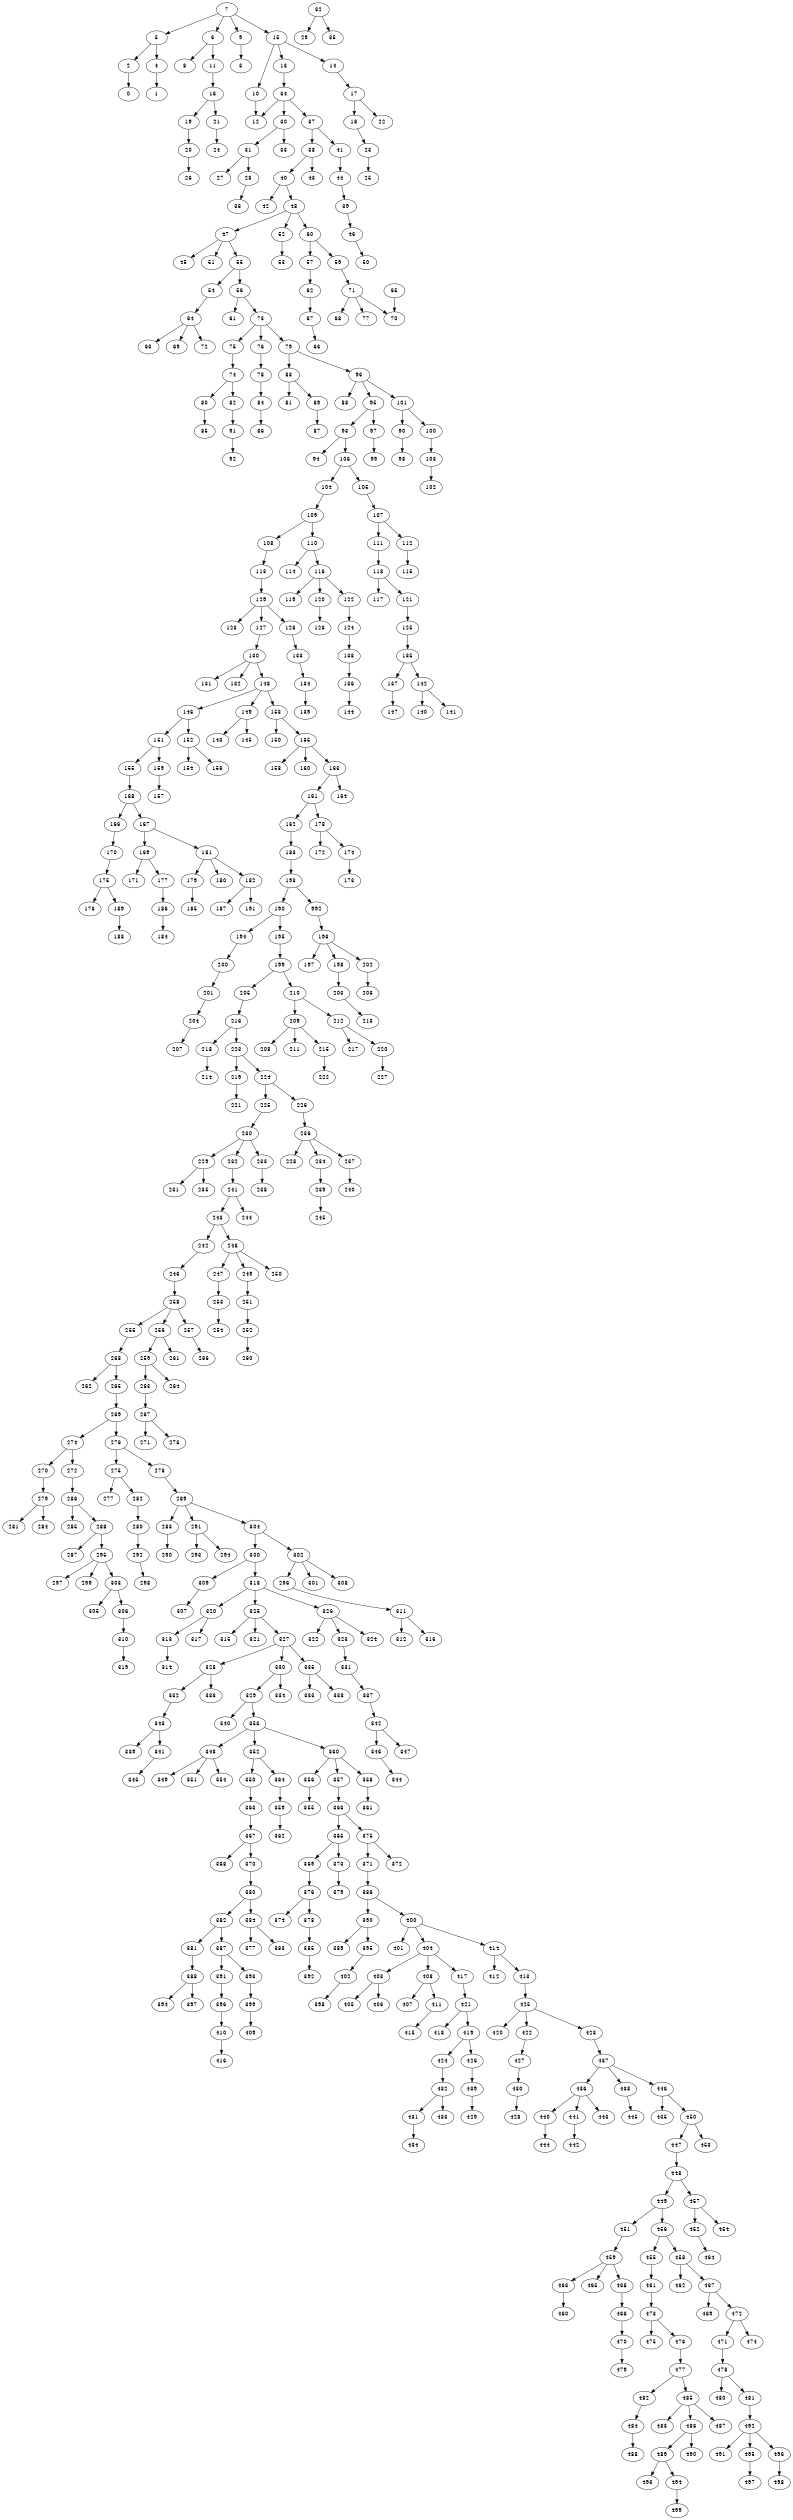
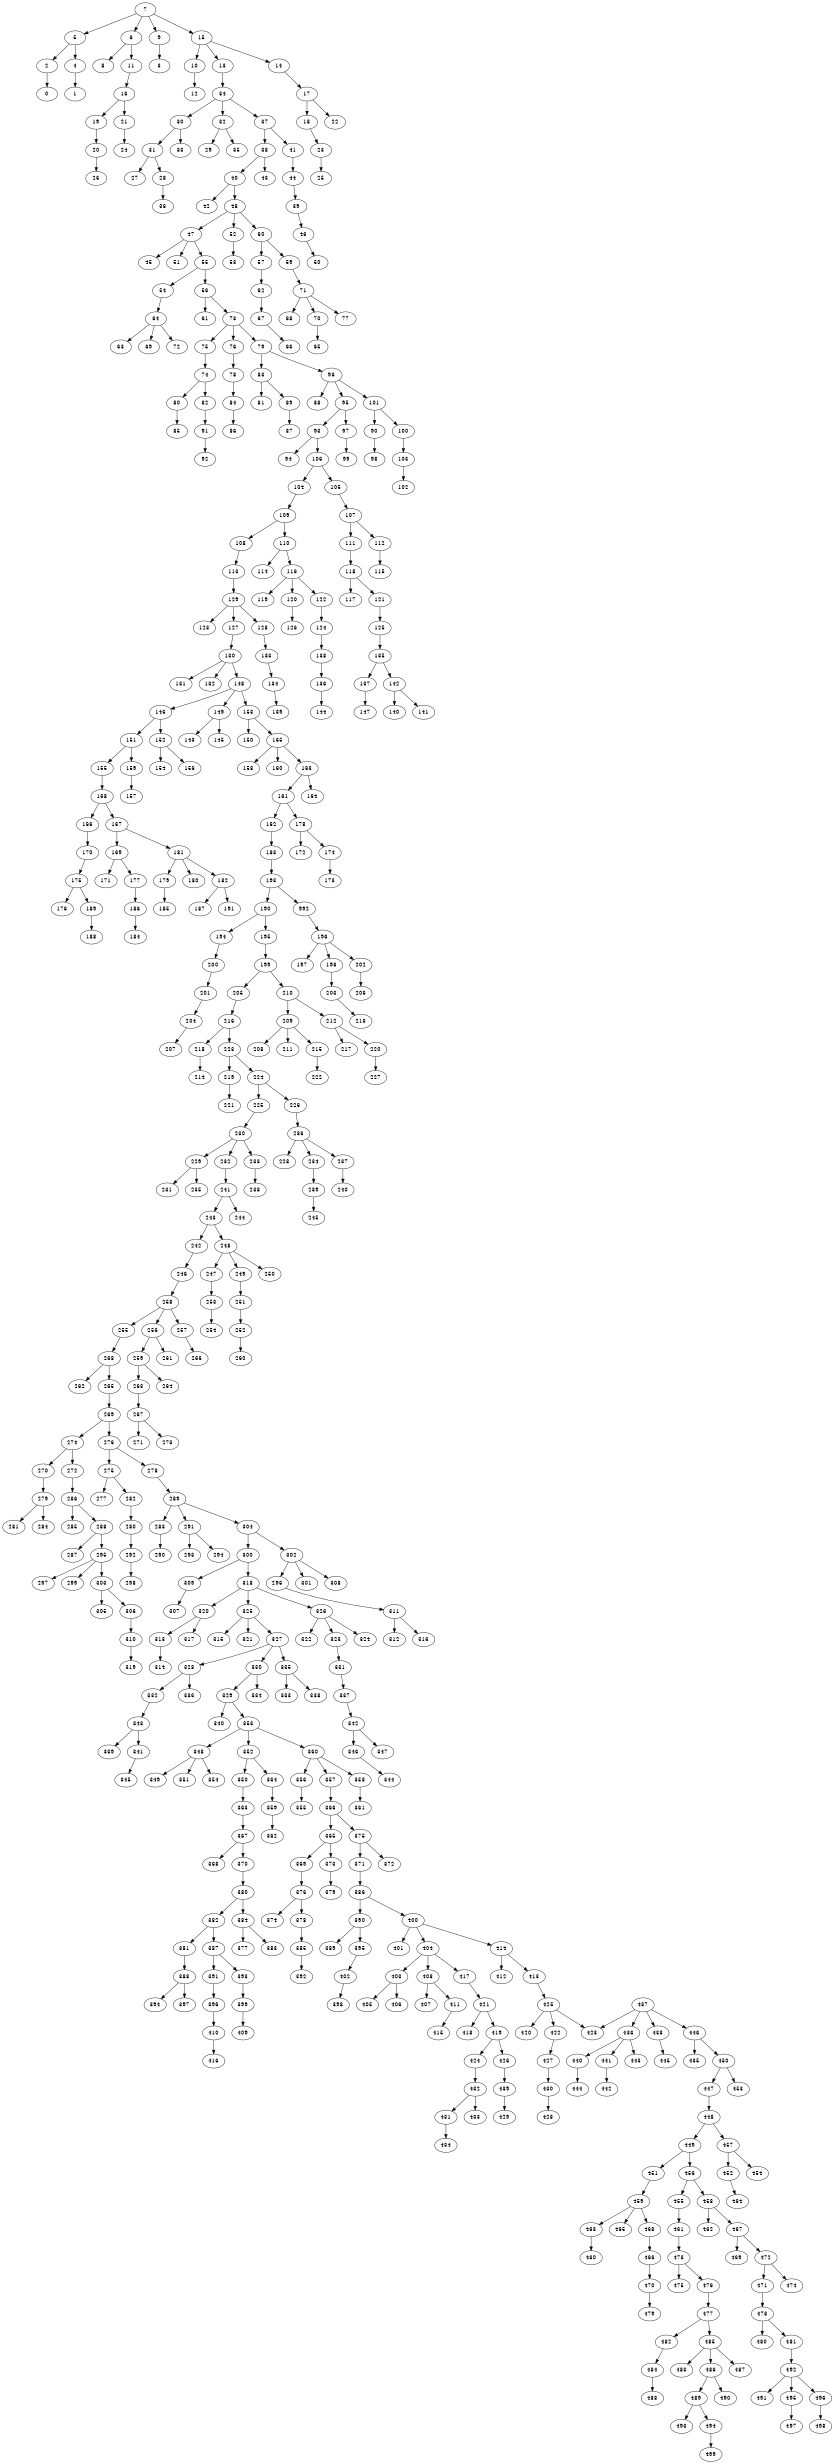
(271, 107) -> (223, 106)
(394, 303) -> (318, 331)
(597, 2045) -> (619, 2018)
